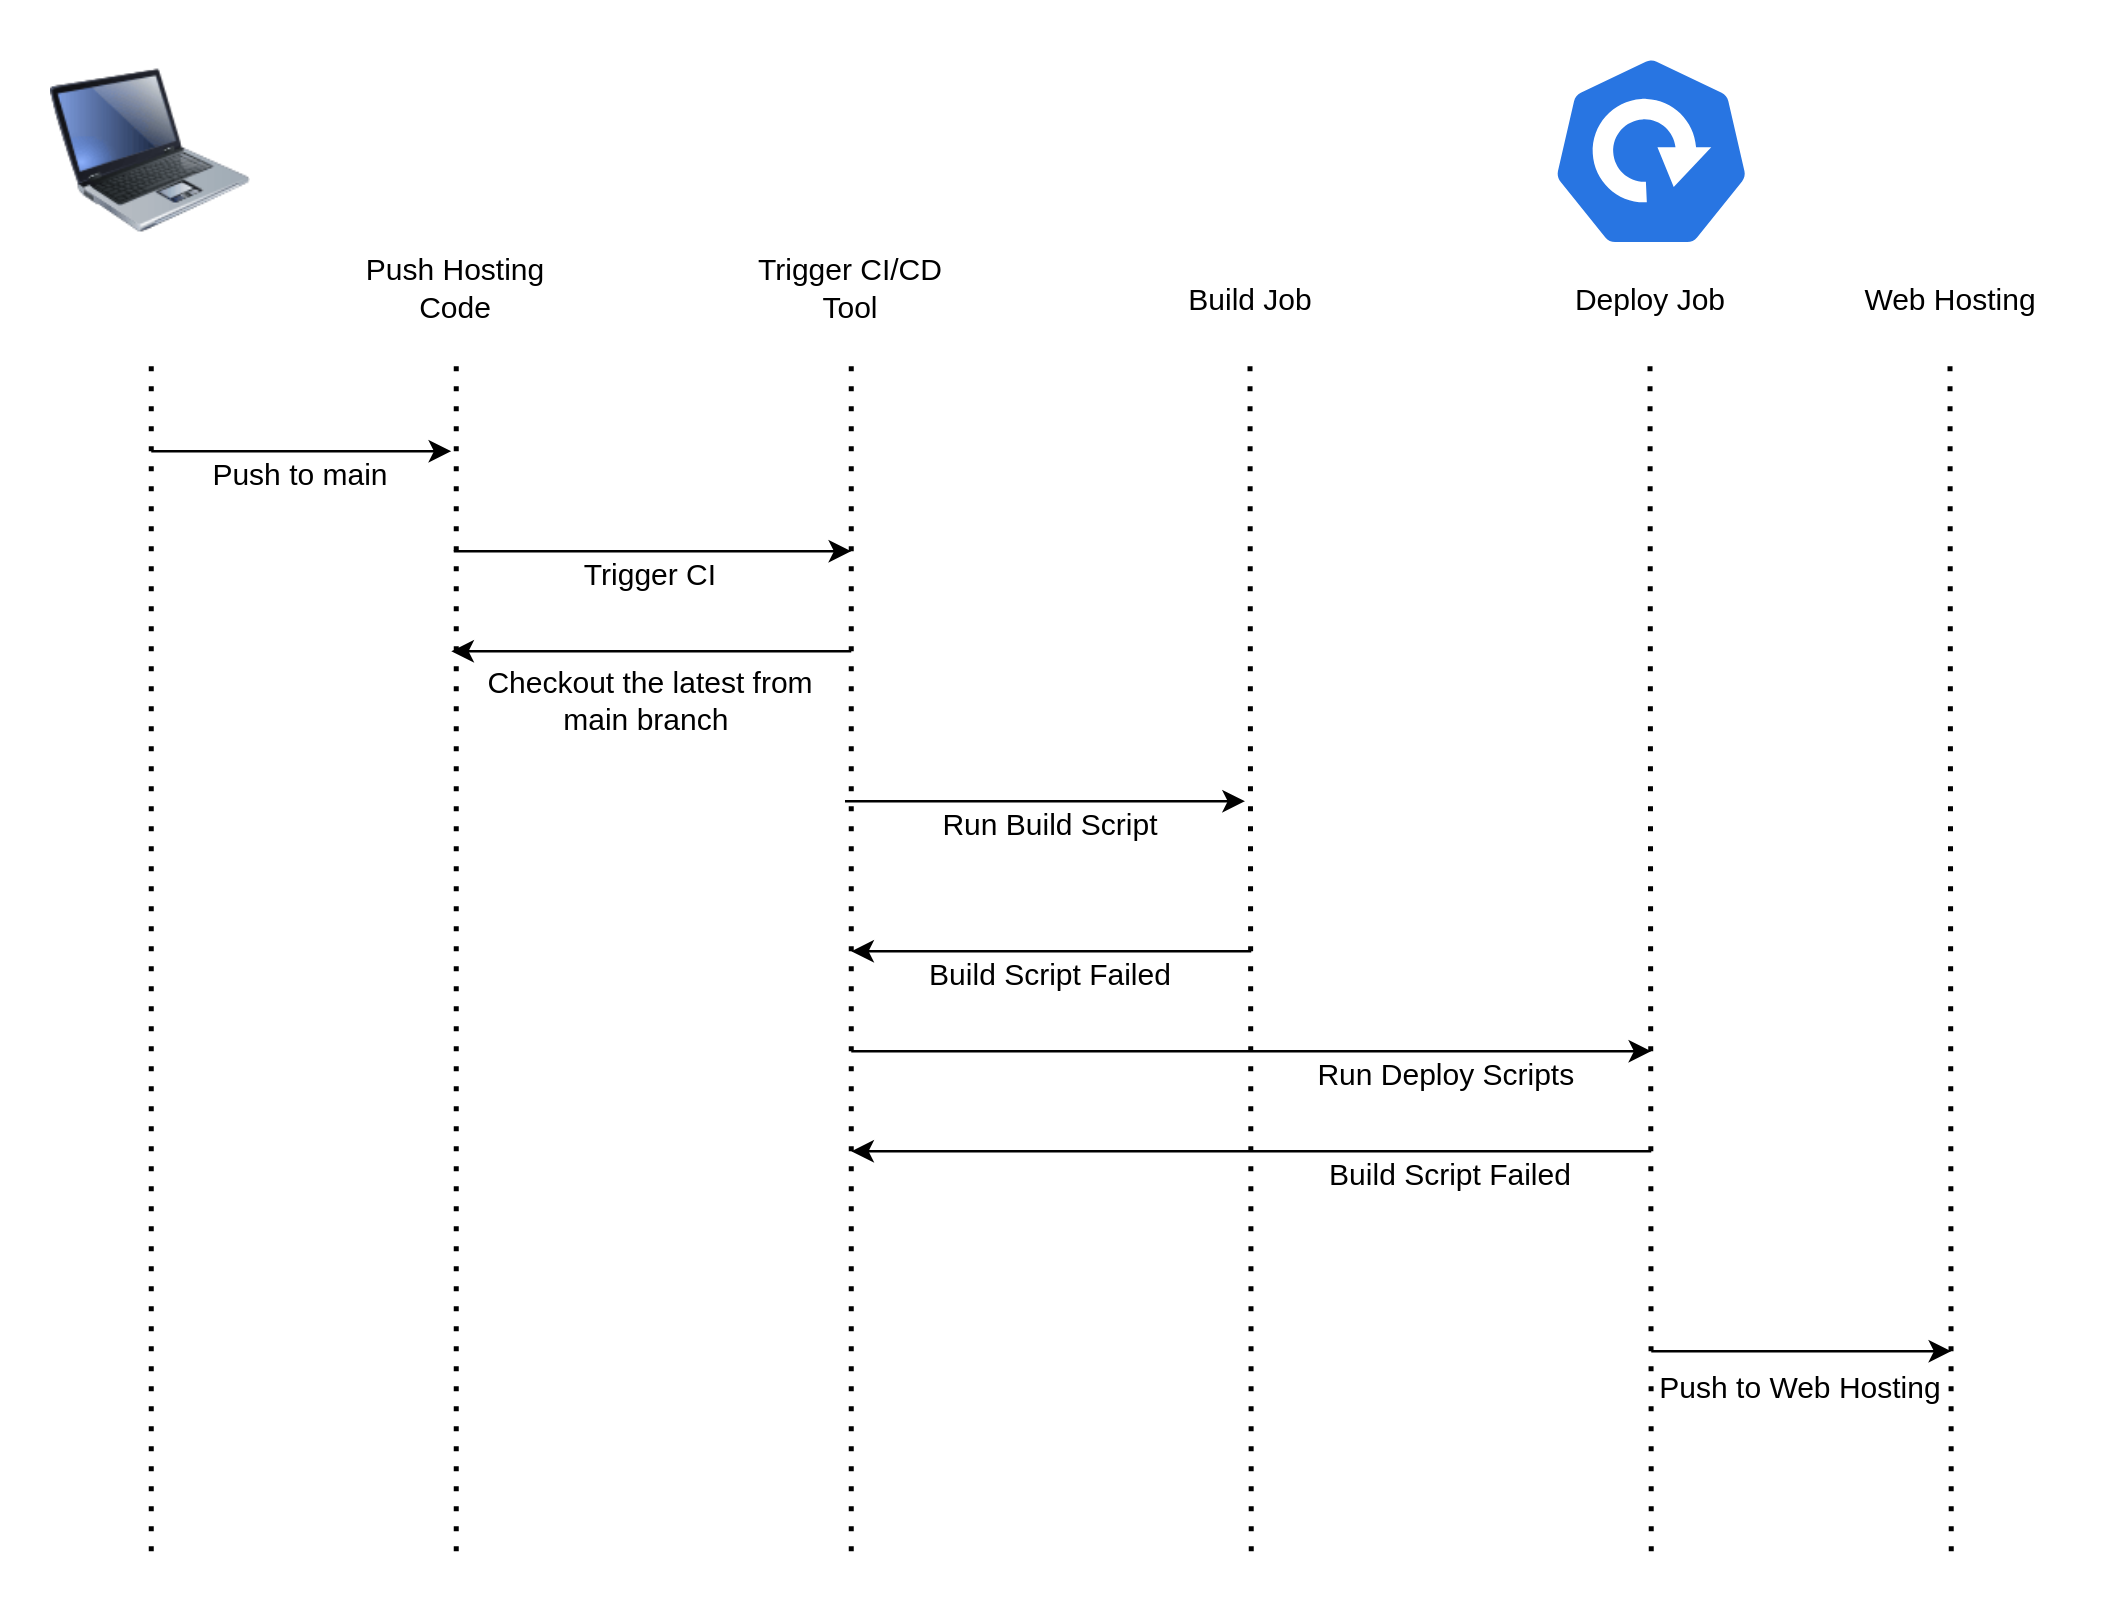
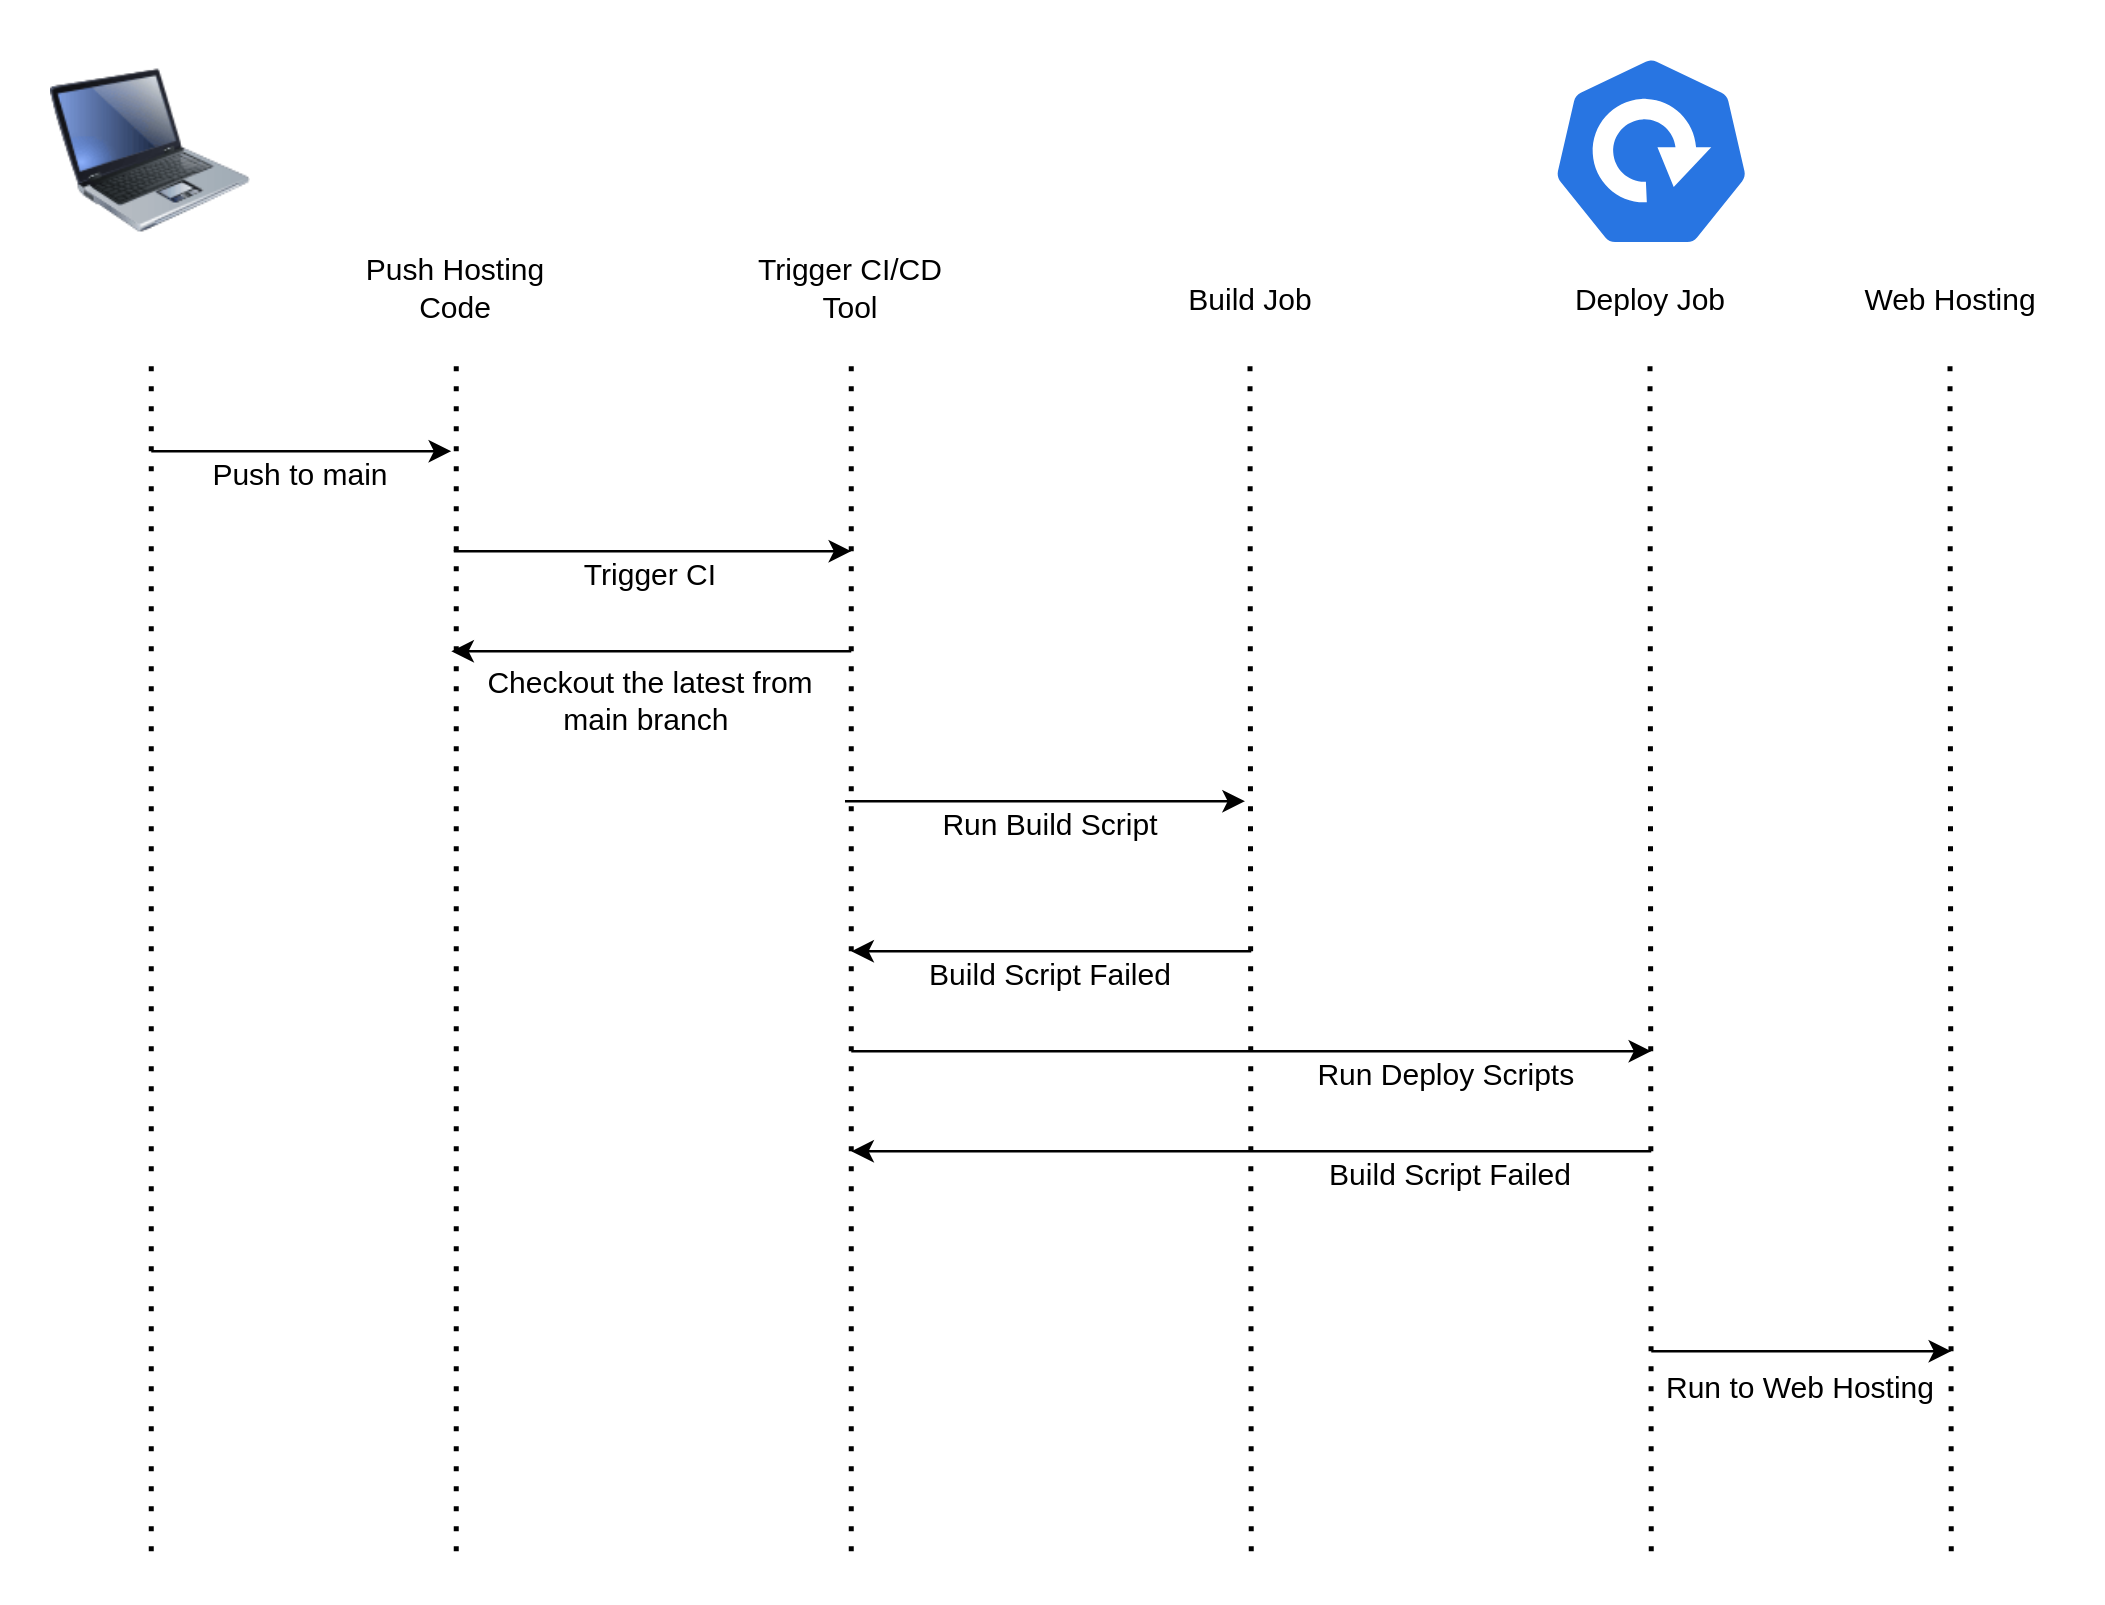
(1801, 1389) -> (1801, 1389)
